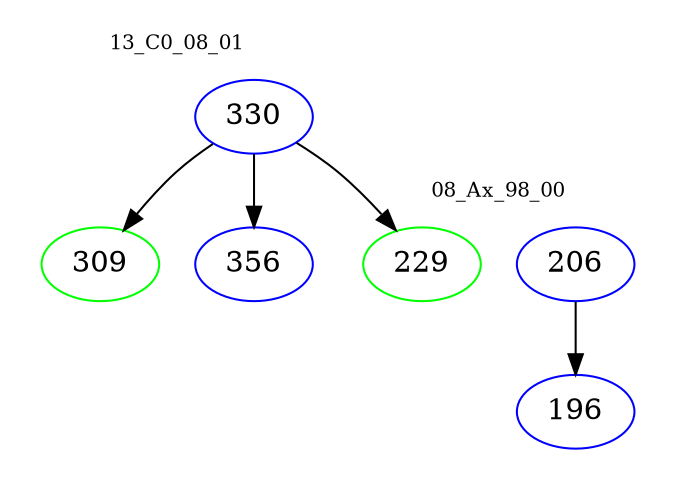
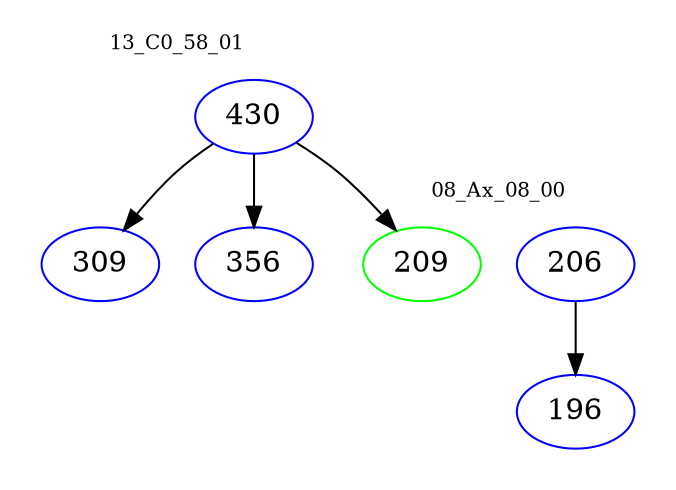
(177, 44) -> (177, 44)
(254, 117) -> (254, 117)
(499, 192) -> (499, 192)
(100, 264) -> (100, 264)
(422, 264) -> (422, 264)
